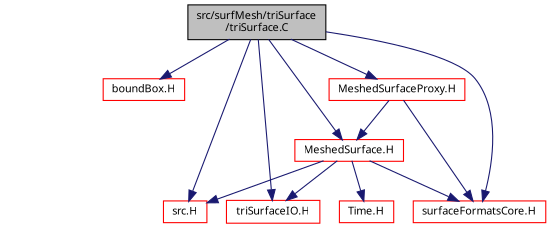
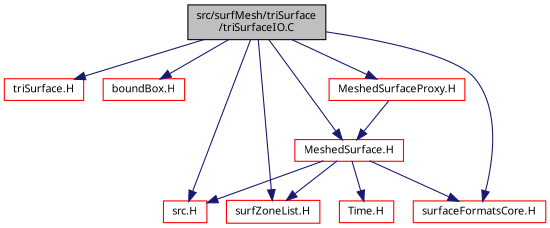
(257, 22) -> (257, 22)
none -> (44, 90)
(435, 146) -> none
(273, 212) -> (273, 212)
